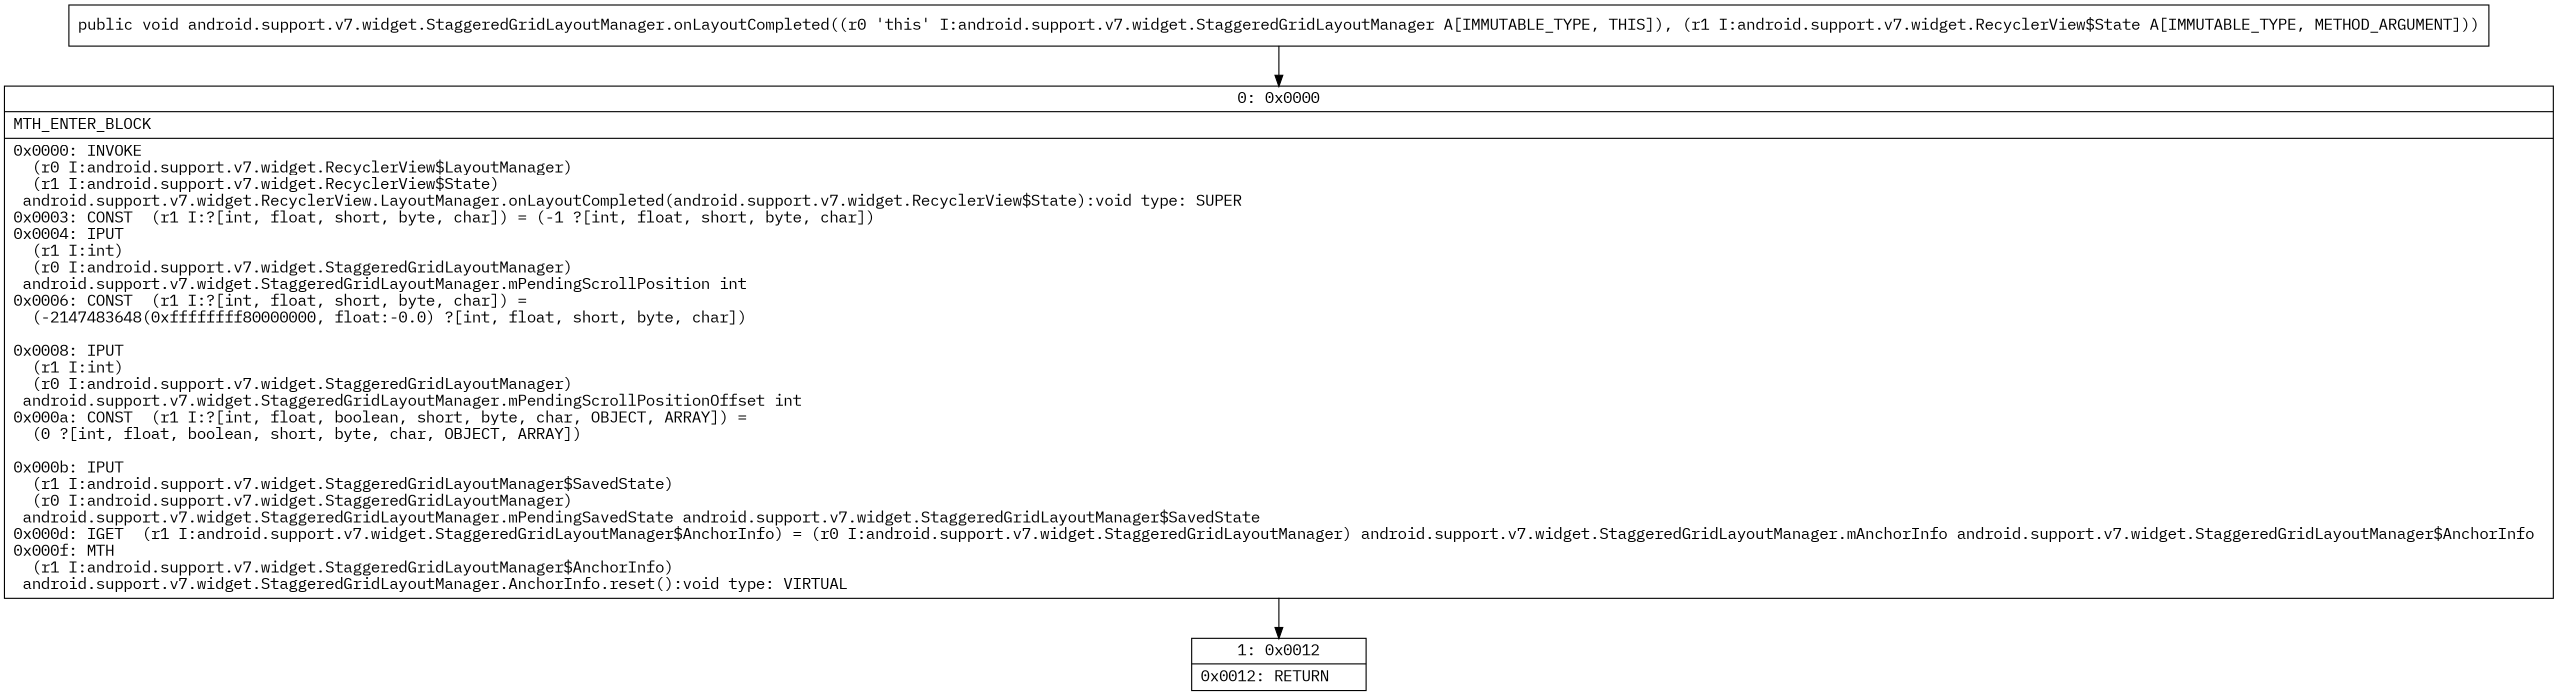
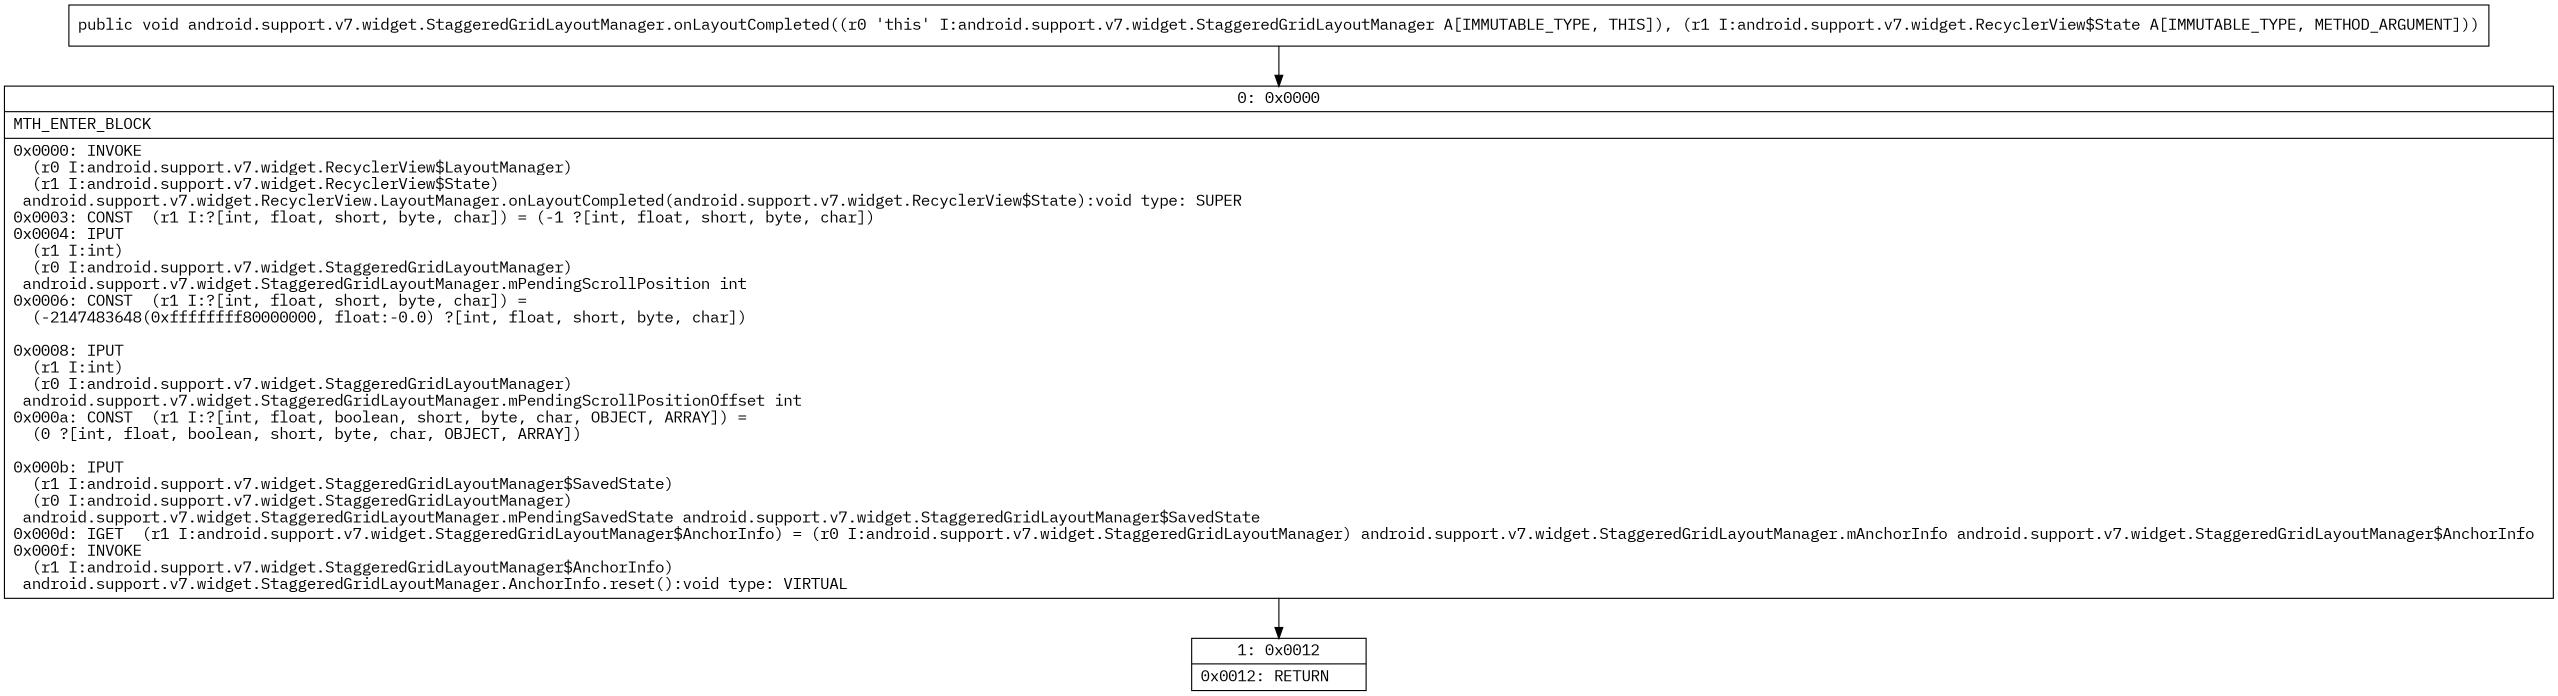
(73, 551) -> (87, 551)
